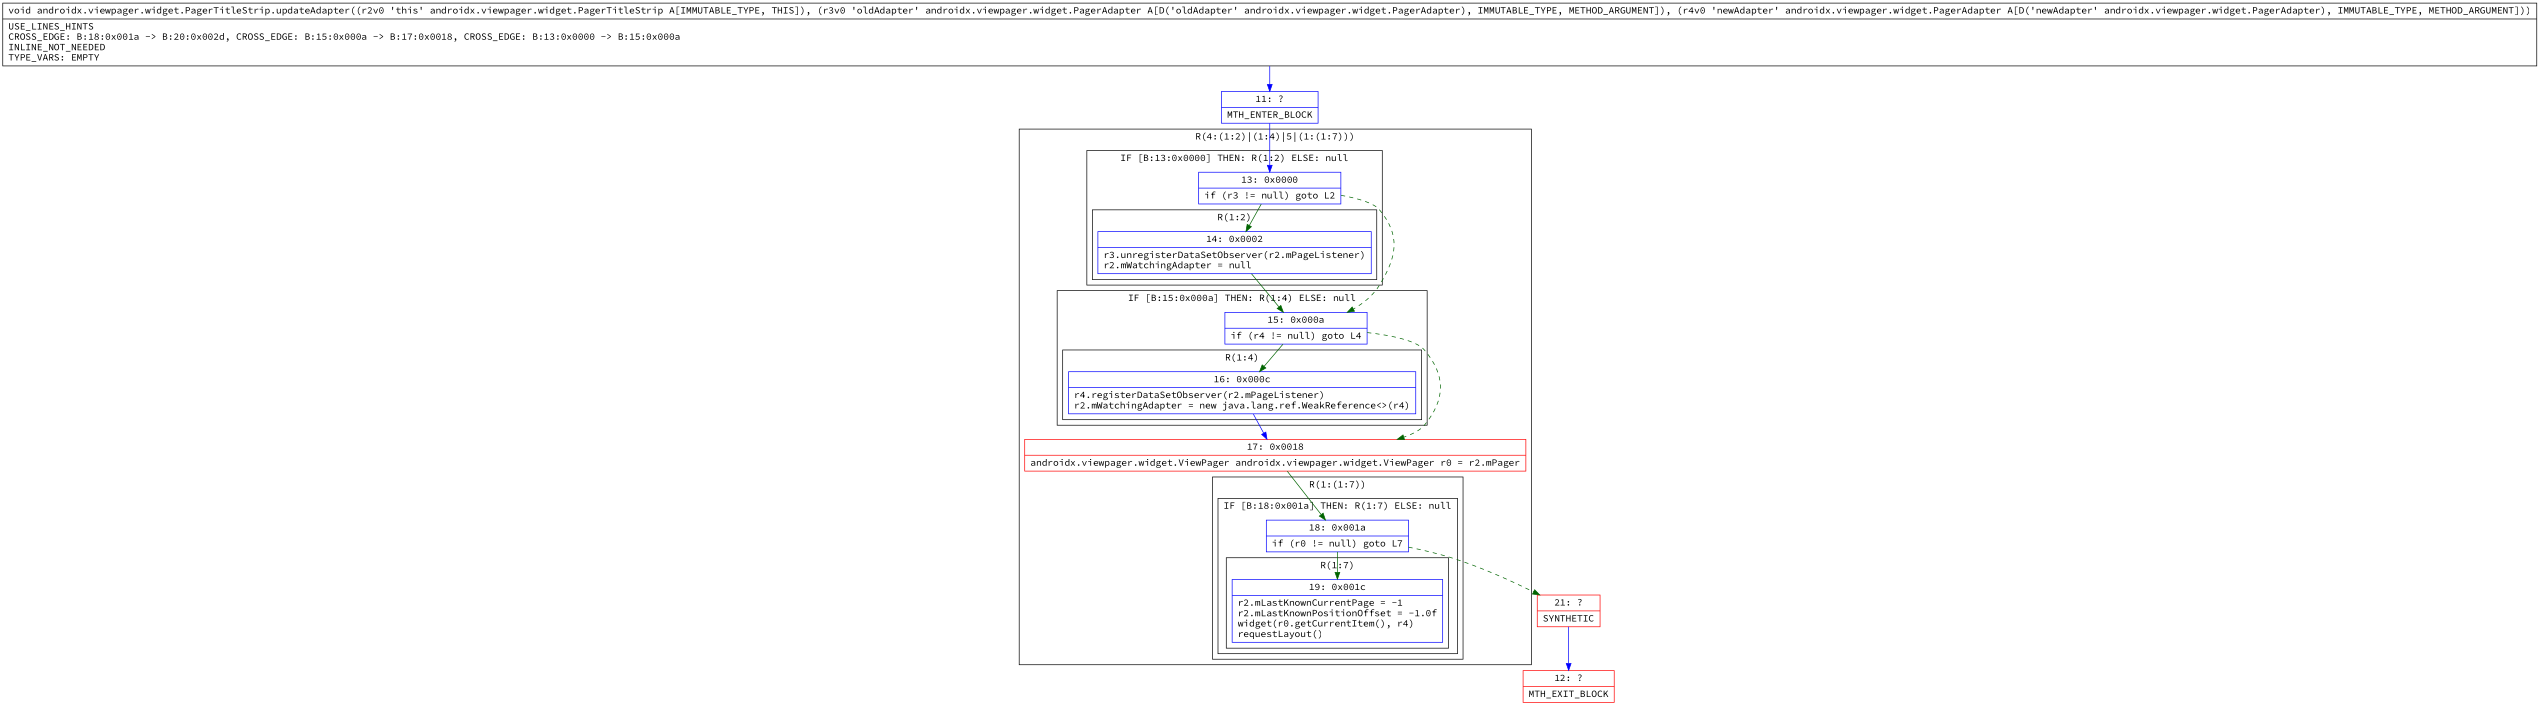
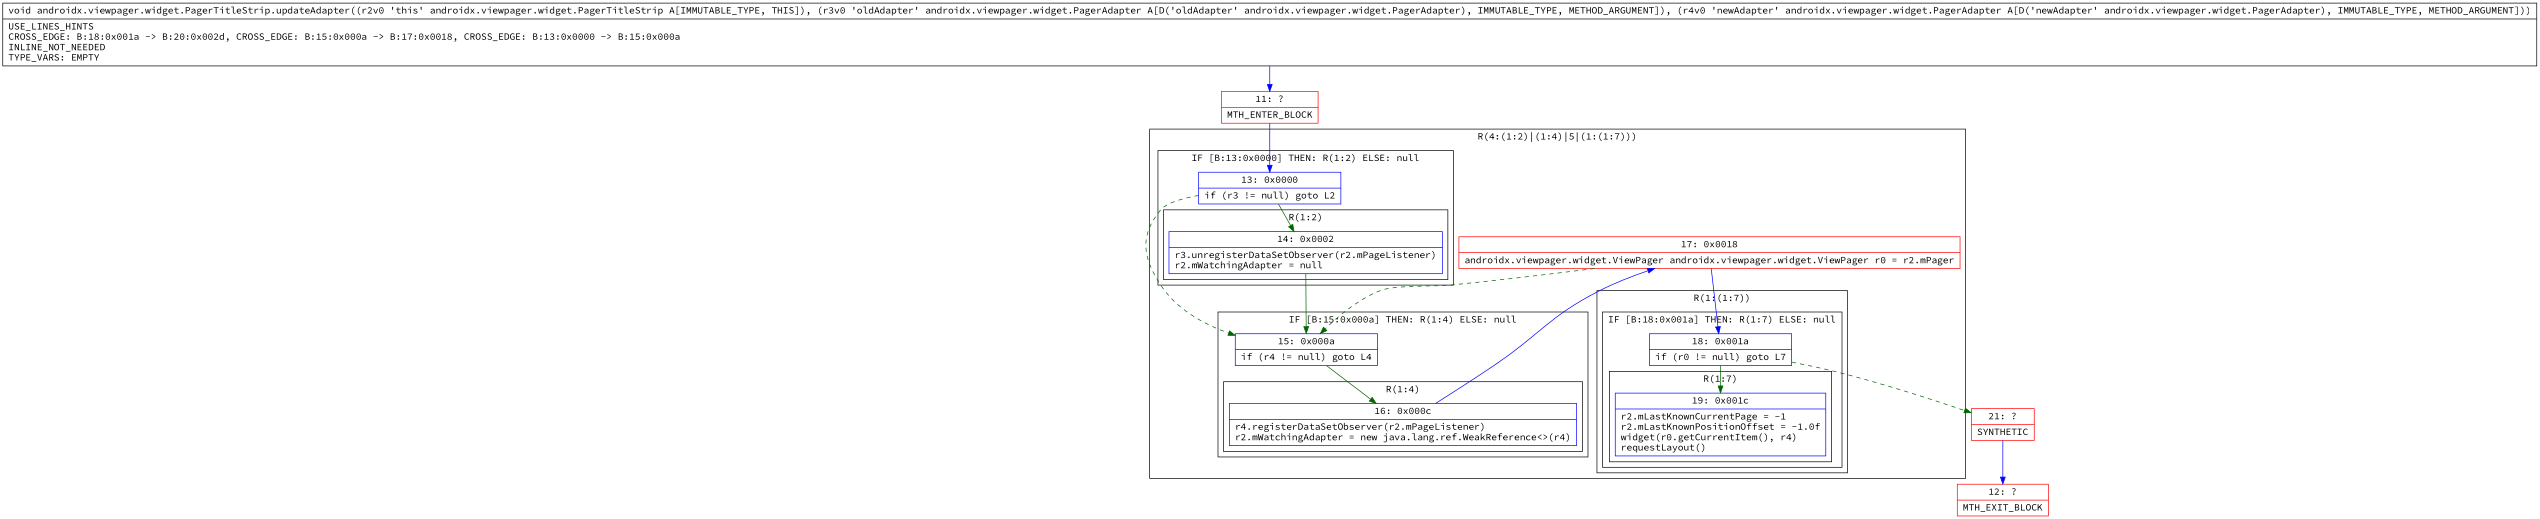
(1270, 107) -> (1270, 107)
(1437, 370) -> (1461, 284)
(1304, 493) -> (1715, 298)
